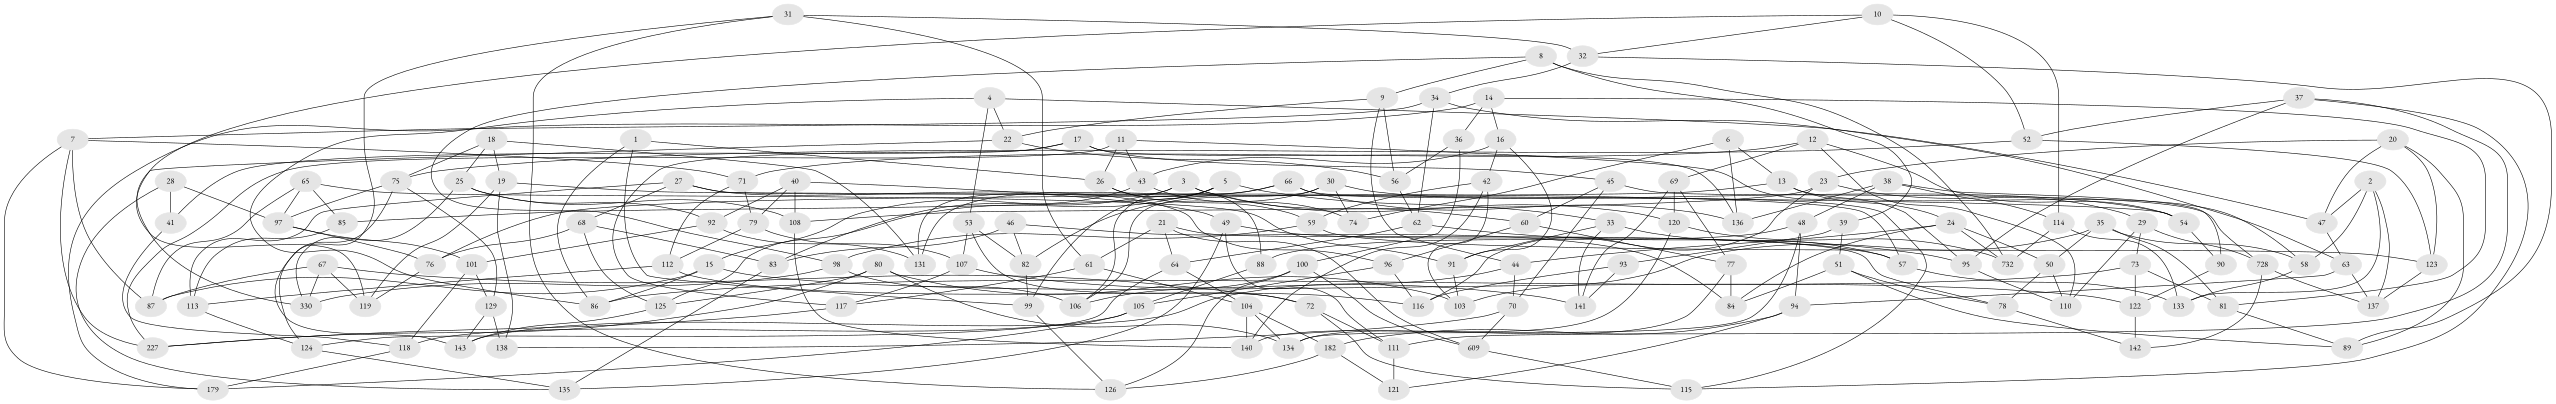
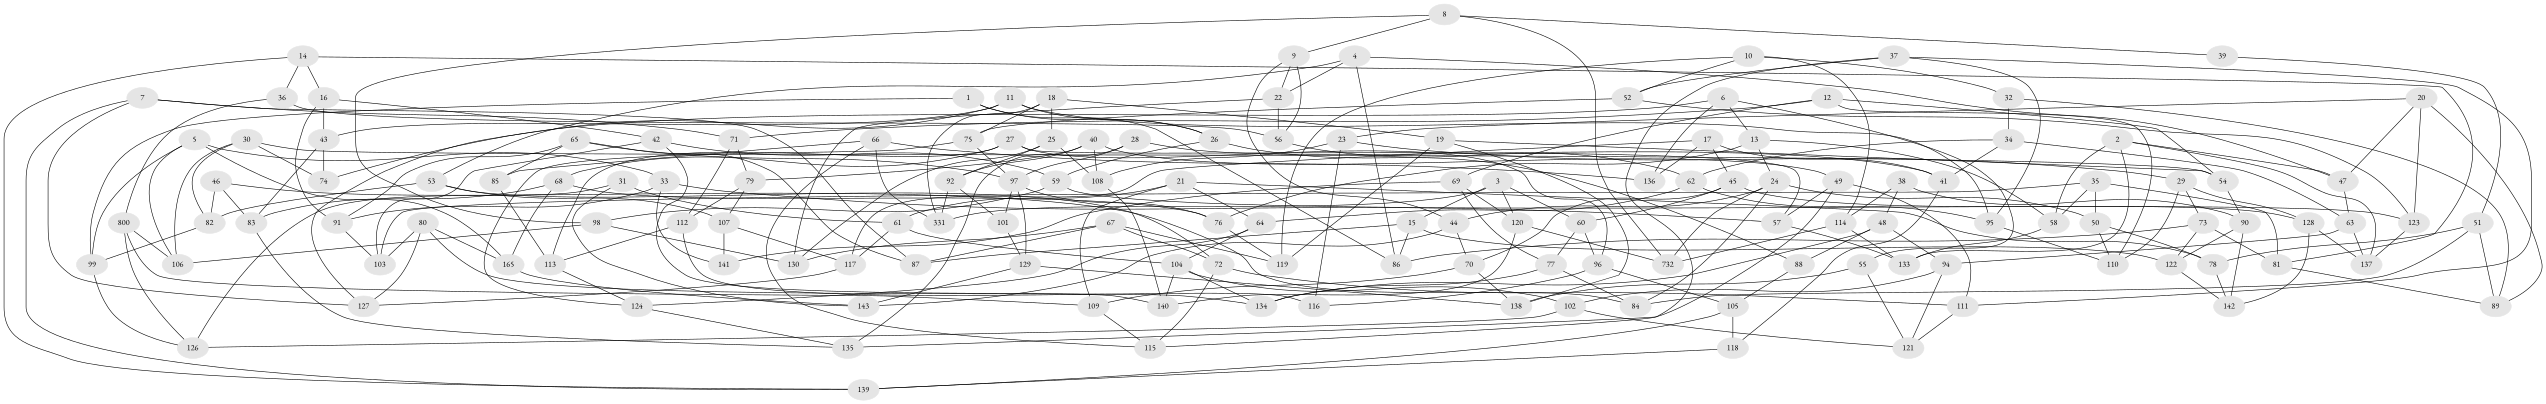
(1188, 24) -> none
(755, 126) -> (1981, 157)
(1794, 207) -> none
(470, 231) -> (1025, 222)
(920, 265) -> (939, 223)
(1302, 265) -> (124, 223)
(1623, 265) -> none
none -> (1863, 265)
none -> (2237, 265)
(2263, 265) -> (2309, 223)
(306, 306) -> (793, 265)
(438, 306) -> none
(661, 306) -> (509, 265)
(153, 348) -> (364, 306)
(1330, 348) -> (1570, 306)
(1474, 348) -> (1093, 306)
(213, 390) -> (864, 390)
